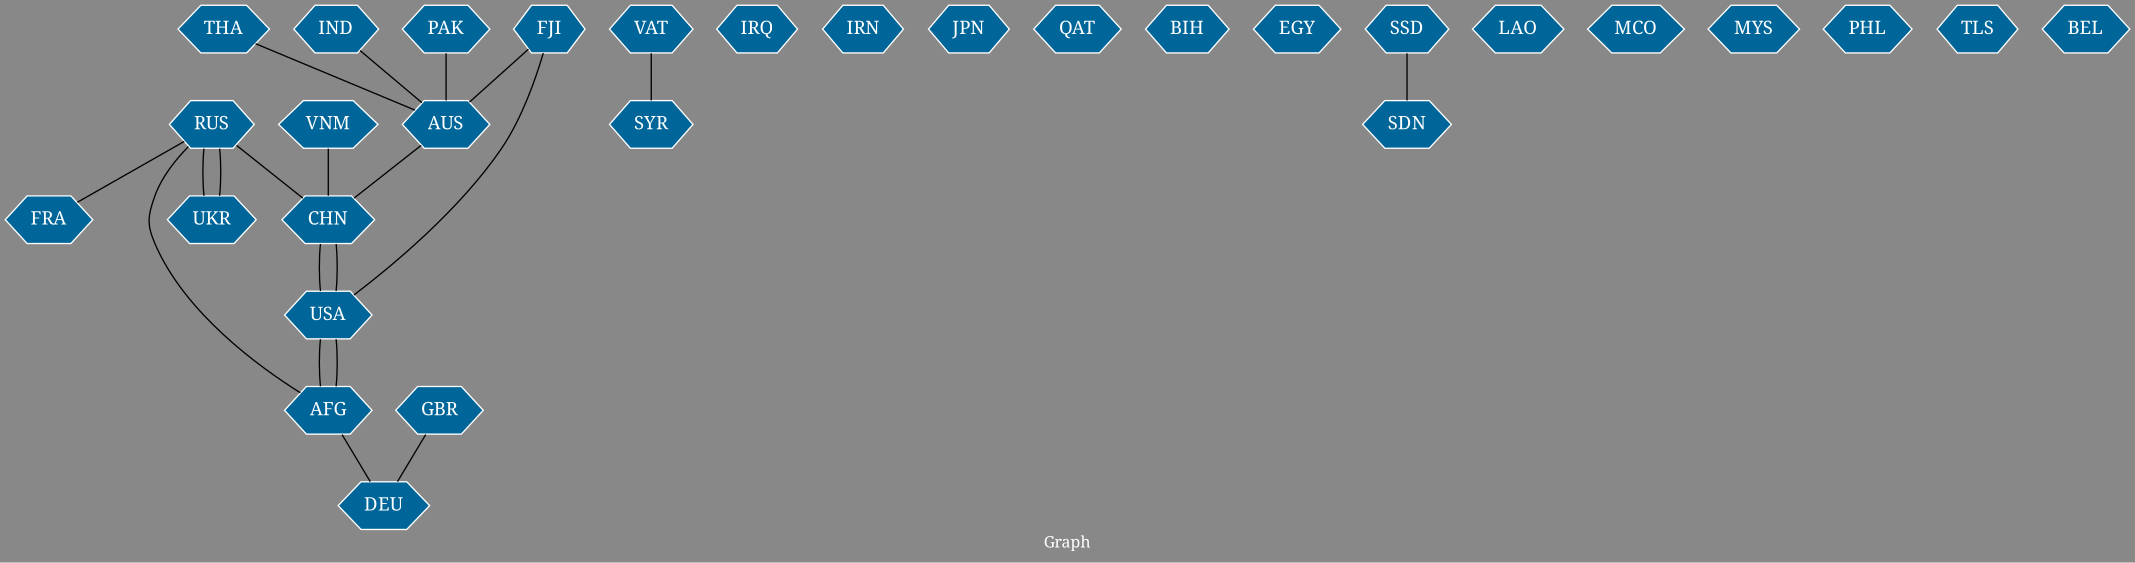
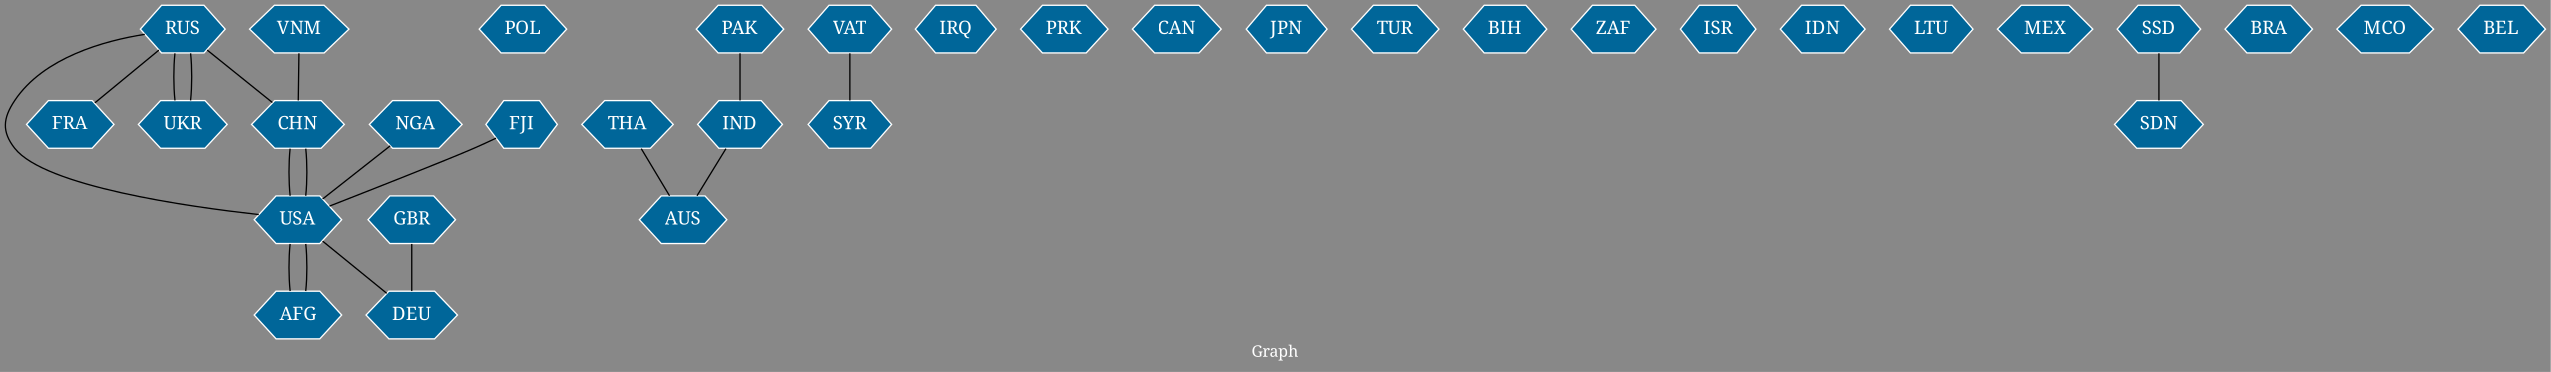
none -> (523, 29)
(863, 29) -> none
none -> (1064, 29)
(1077, 29) -> none
none -> (1177, 29)
(1297, 29) -> none
none -> (1395, 29)
(1518, 29) -> none
none -> (1614, 29)
none -> (1718, 29)
(1754, 29) -> none
none -> (1823, 29)
(1868, 29) -> none
none -> (1931, 29)
(1977, 29) -> none
none -> (2045, 29)
none -> (2269, 29)
(499, 76) -> none
(446, 77) -> (740, 77)
none -> (416, 124)
(388, 172) -> none
(181, 287) -> (36, 164)
(356, 458) -> (355, 267)
